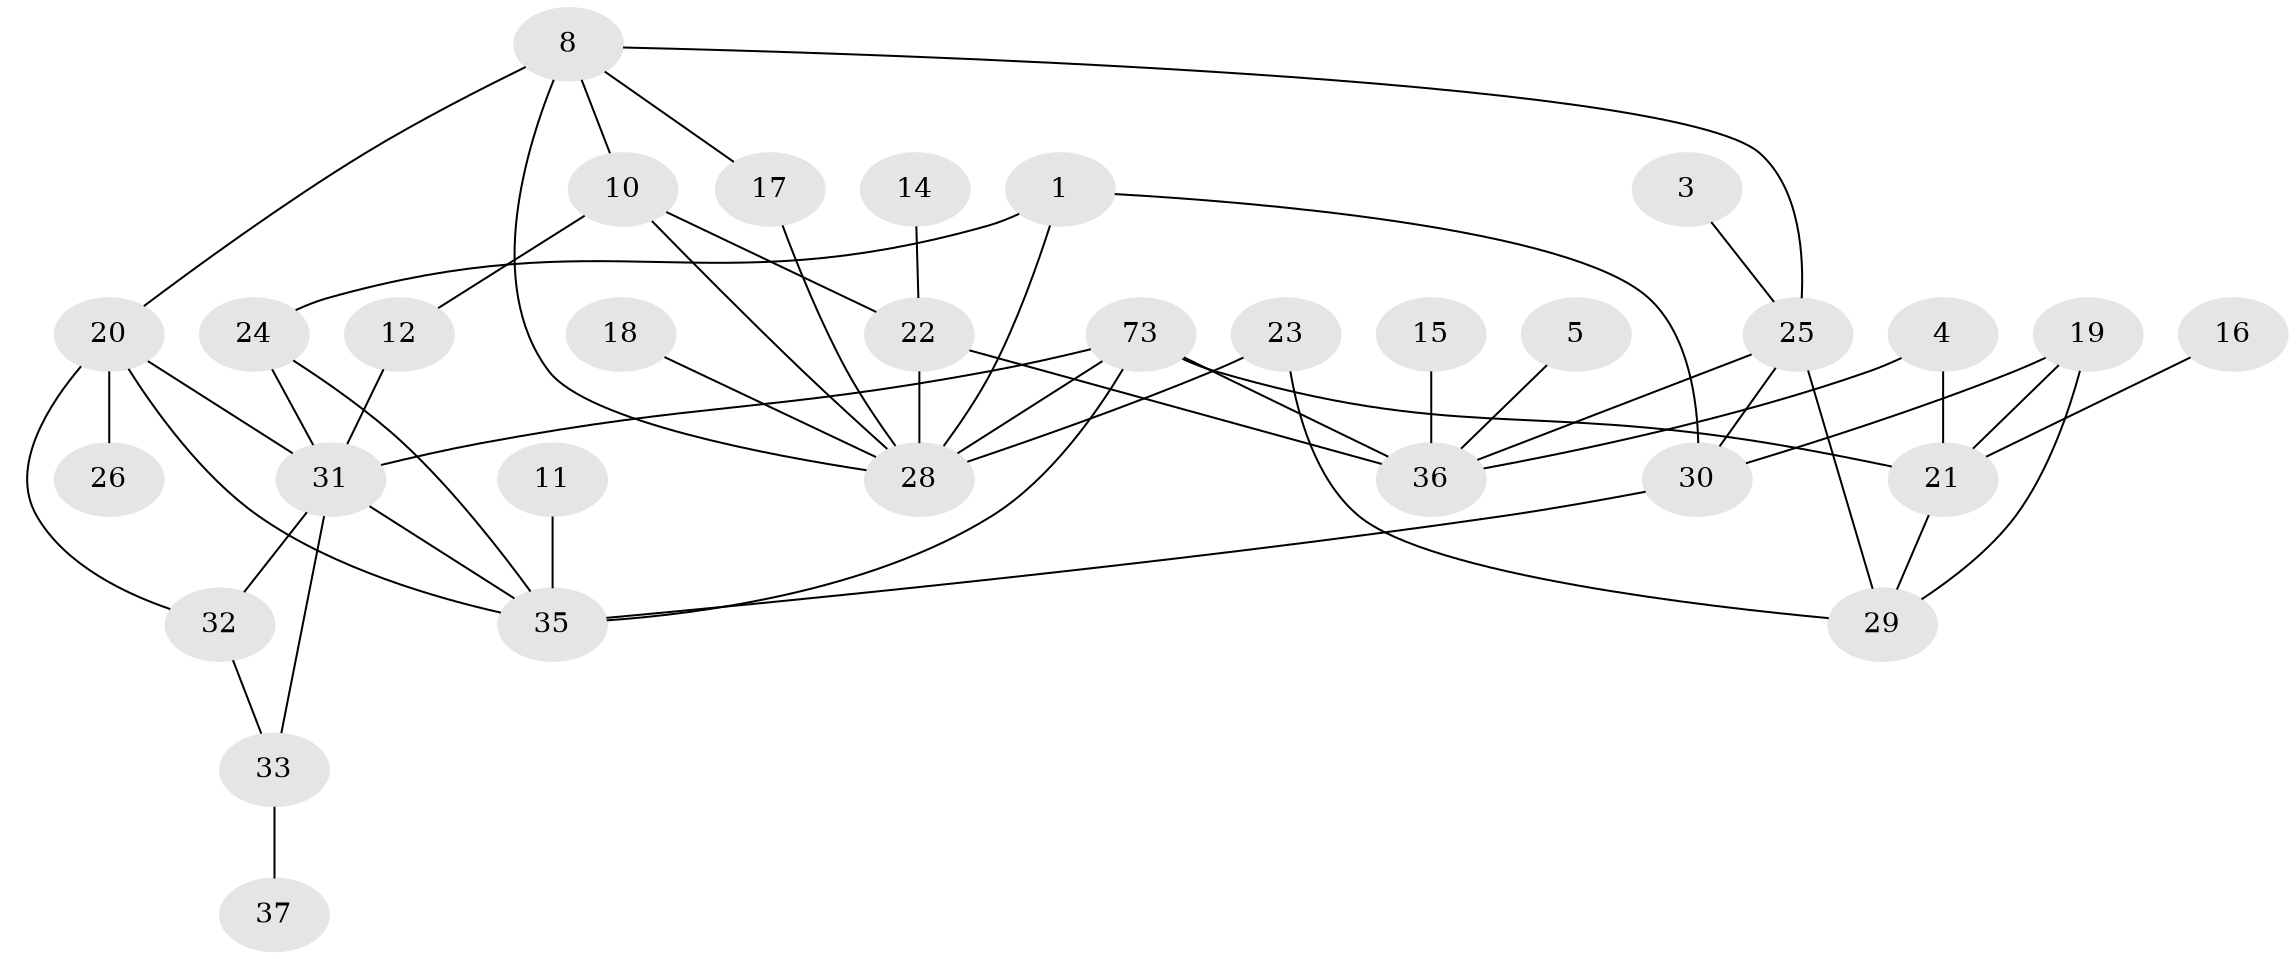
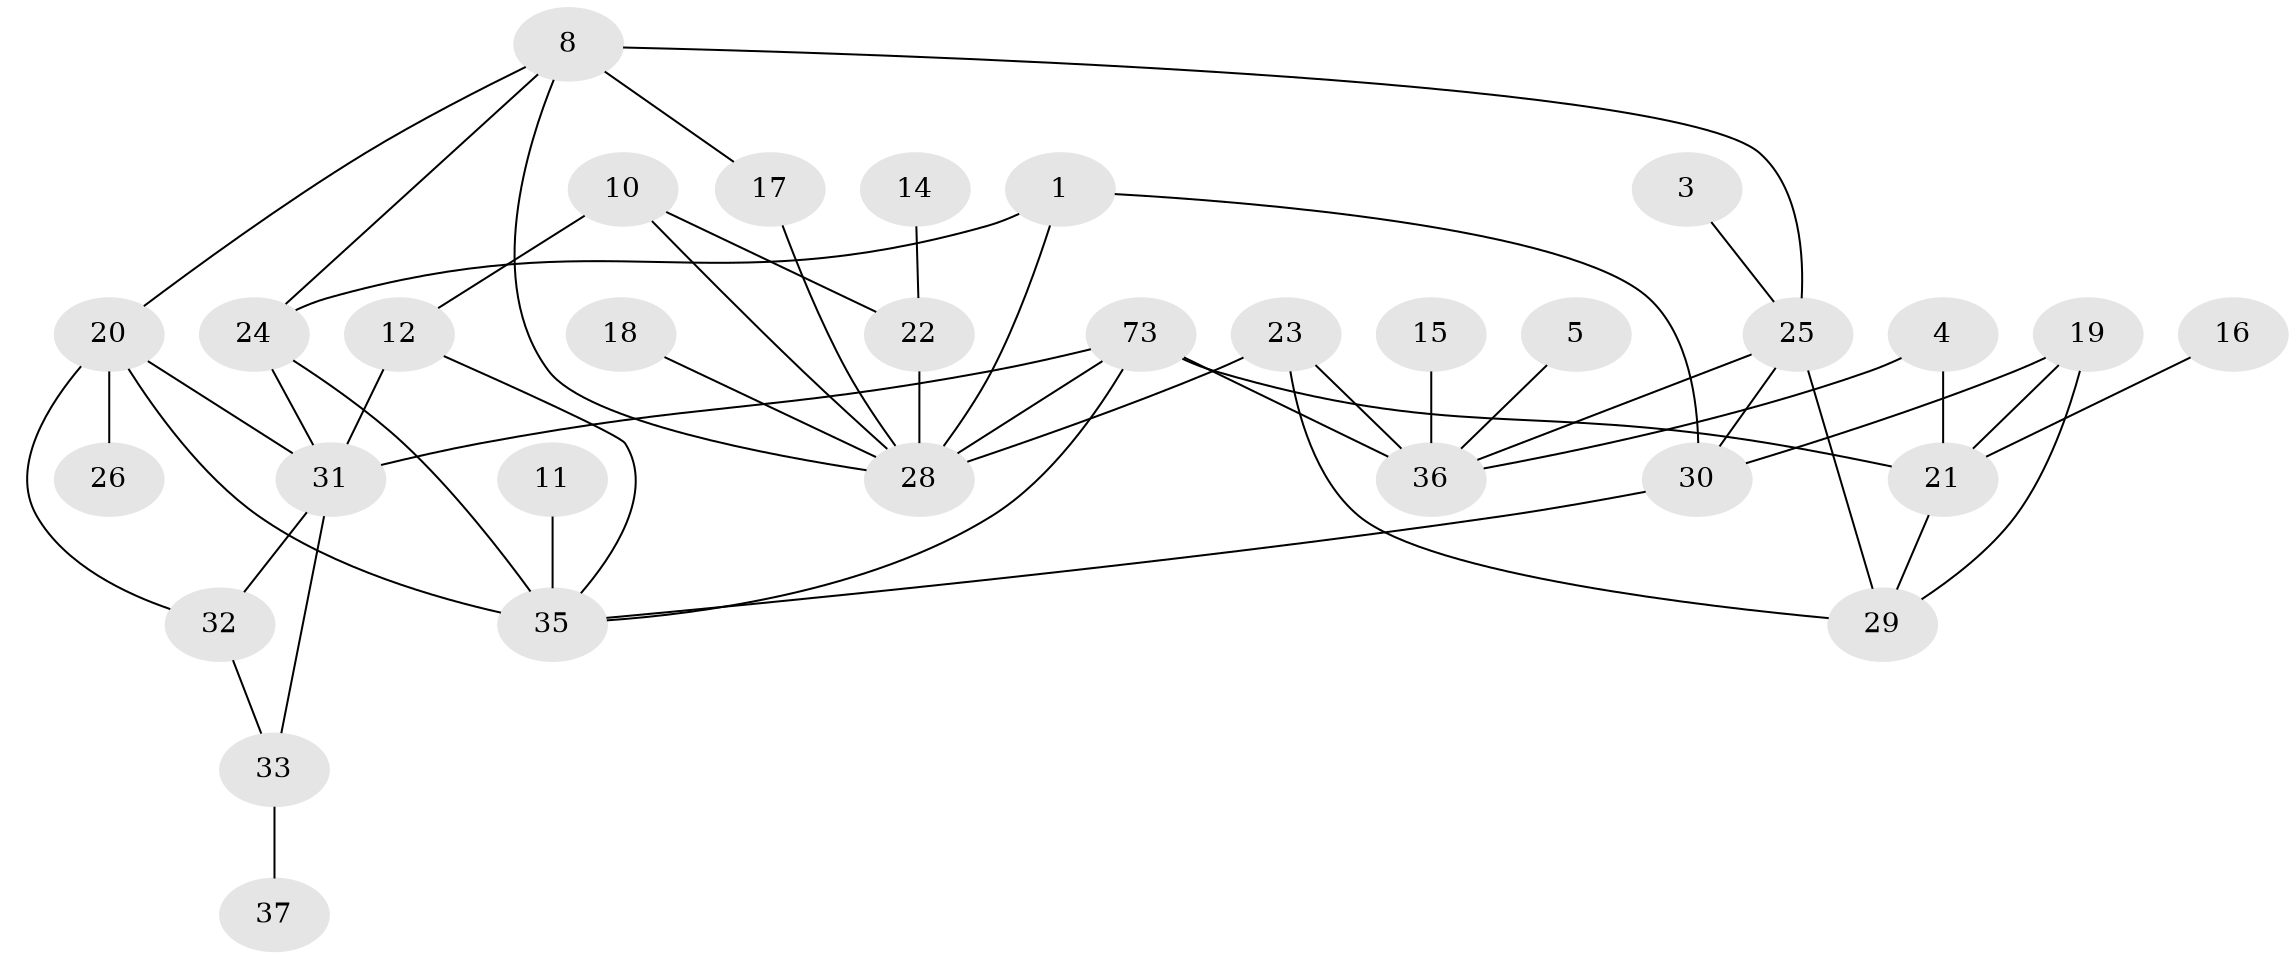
(596, 117) -> (412, 189)
(1176, 407) -> (1371, 419)
(442, 552) -> (619, 438)
